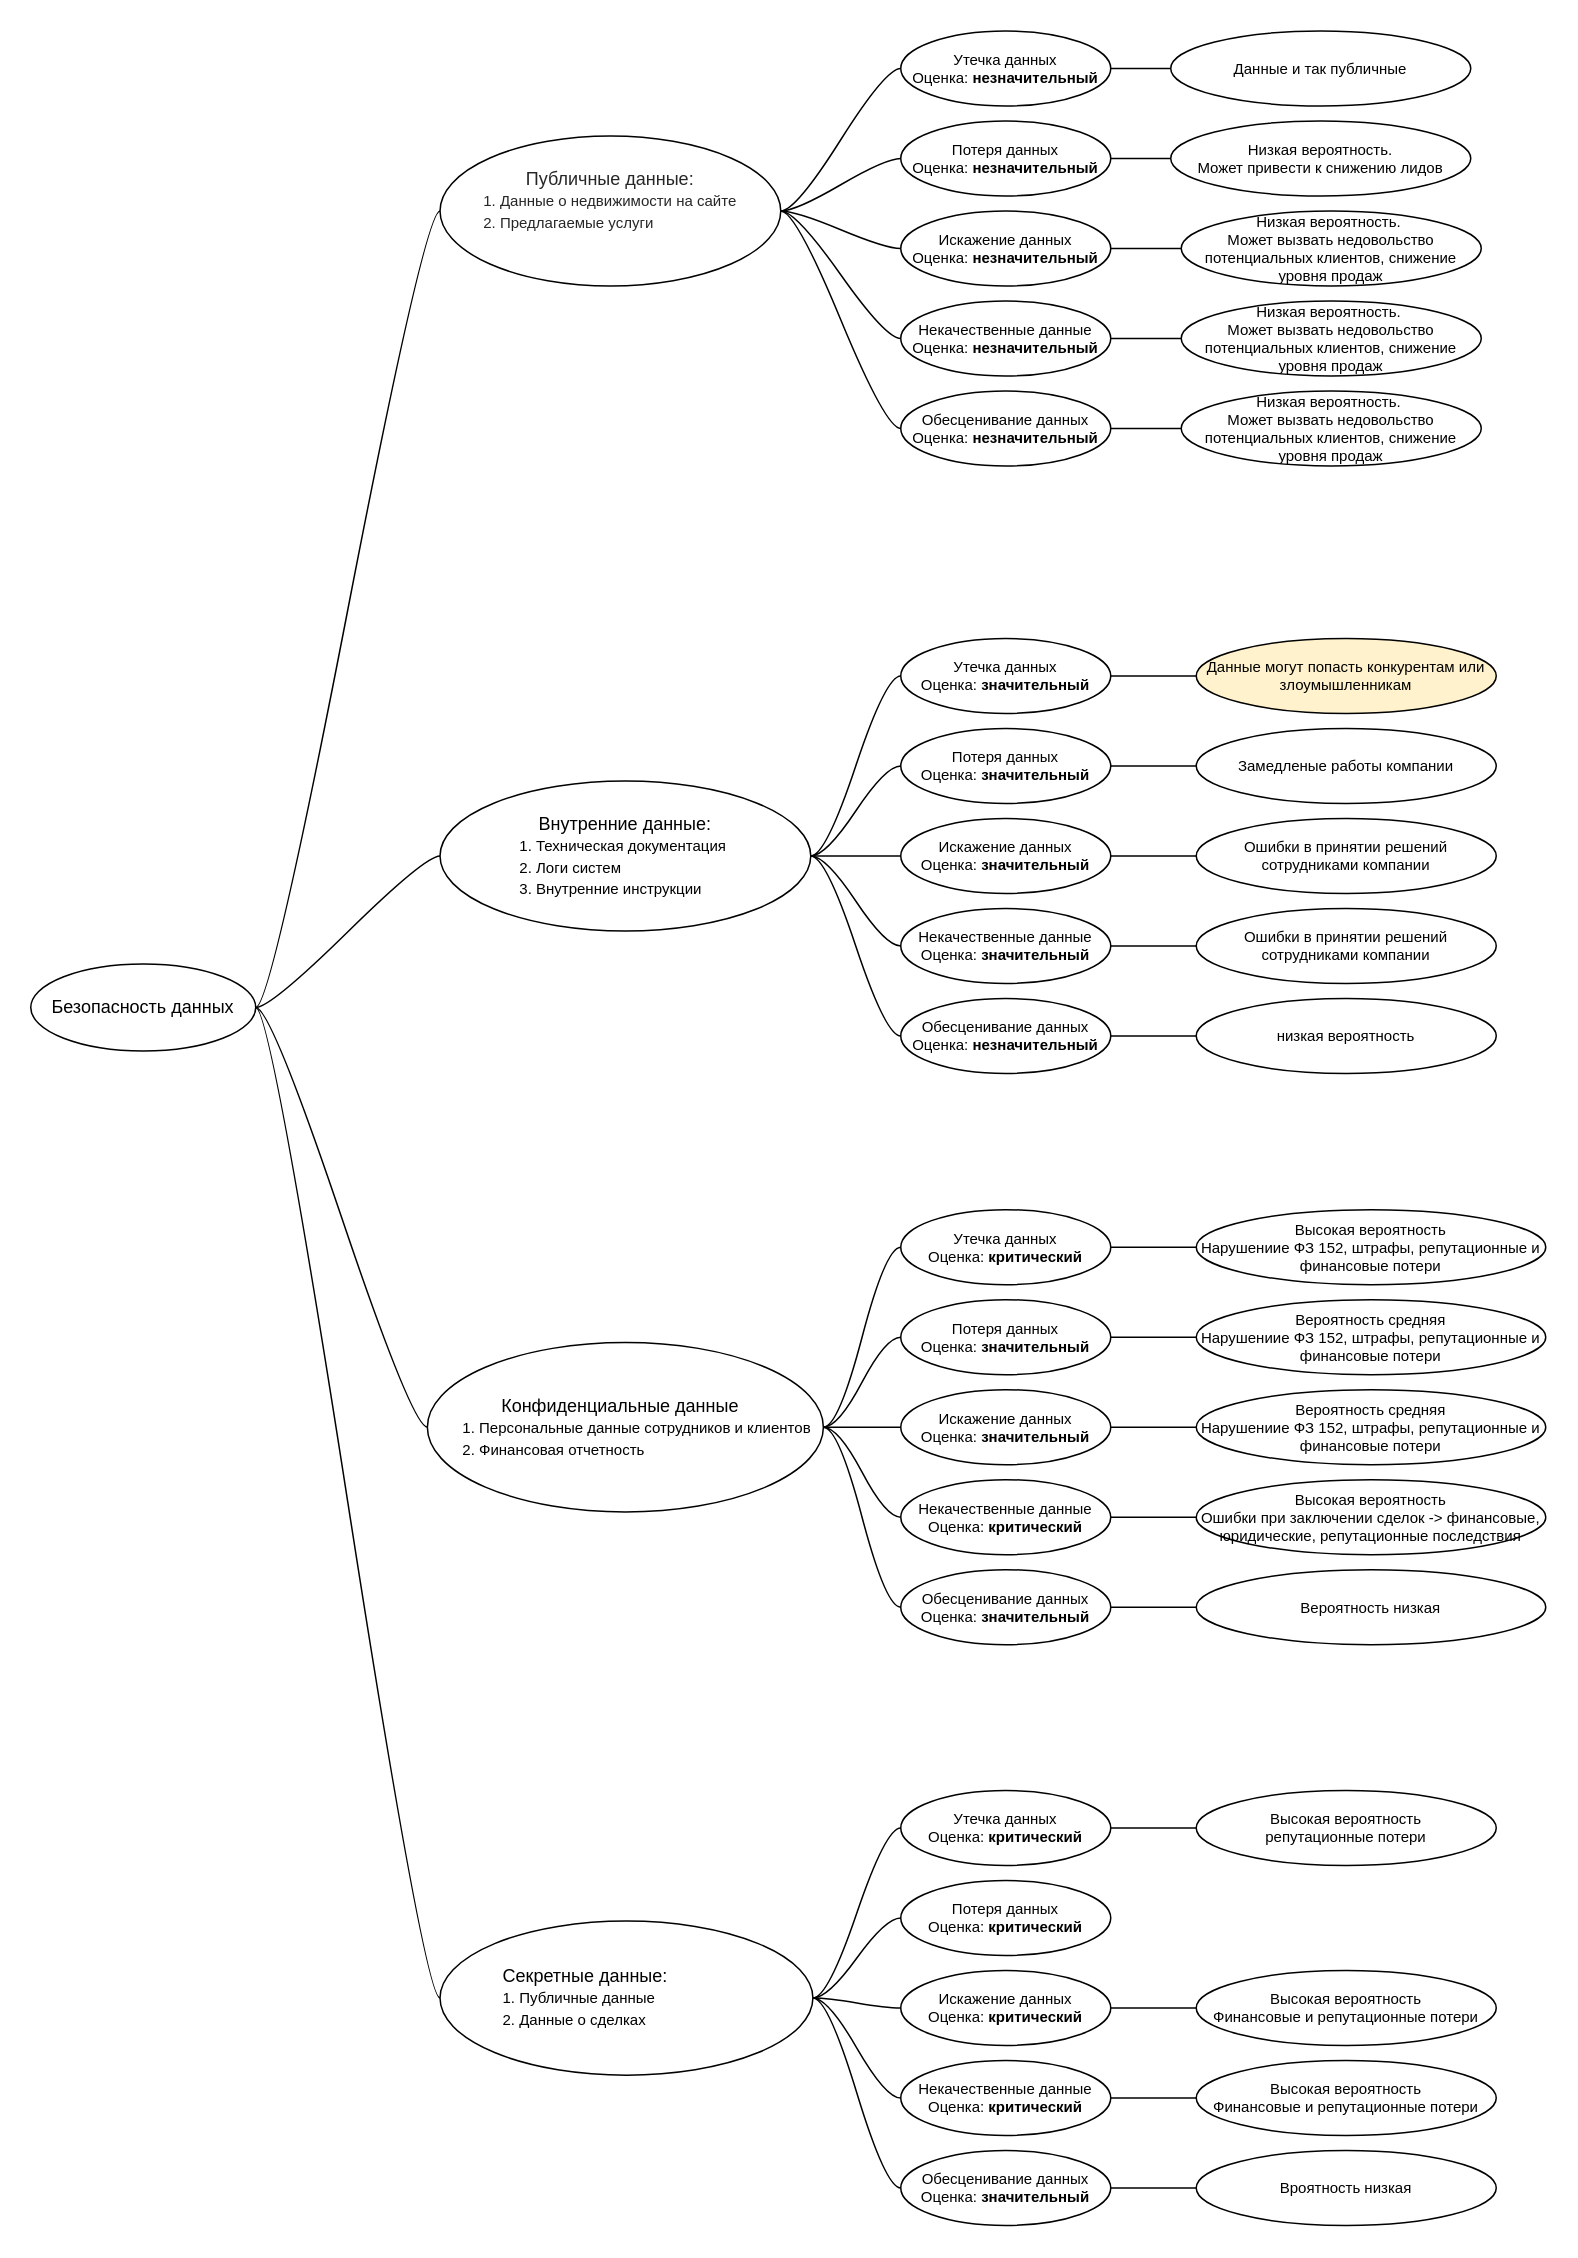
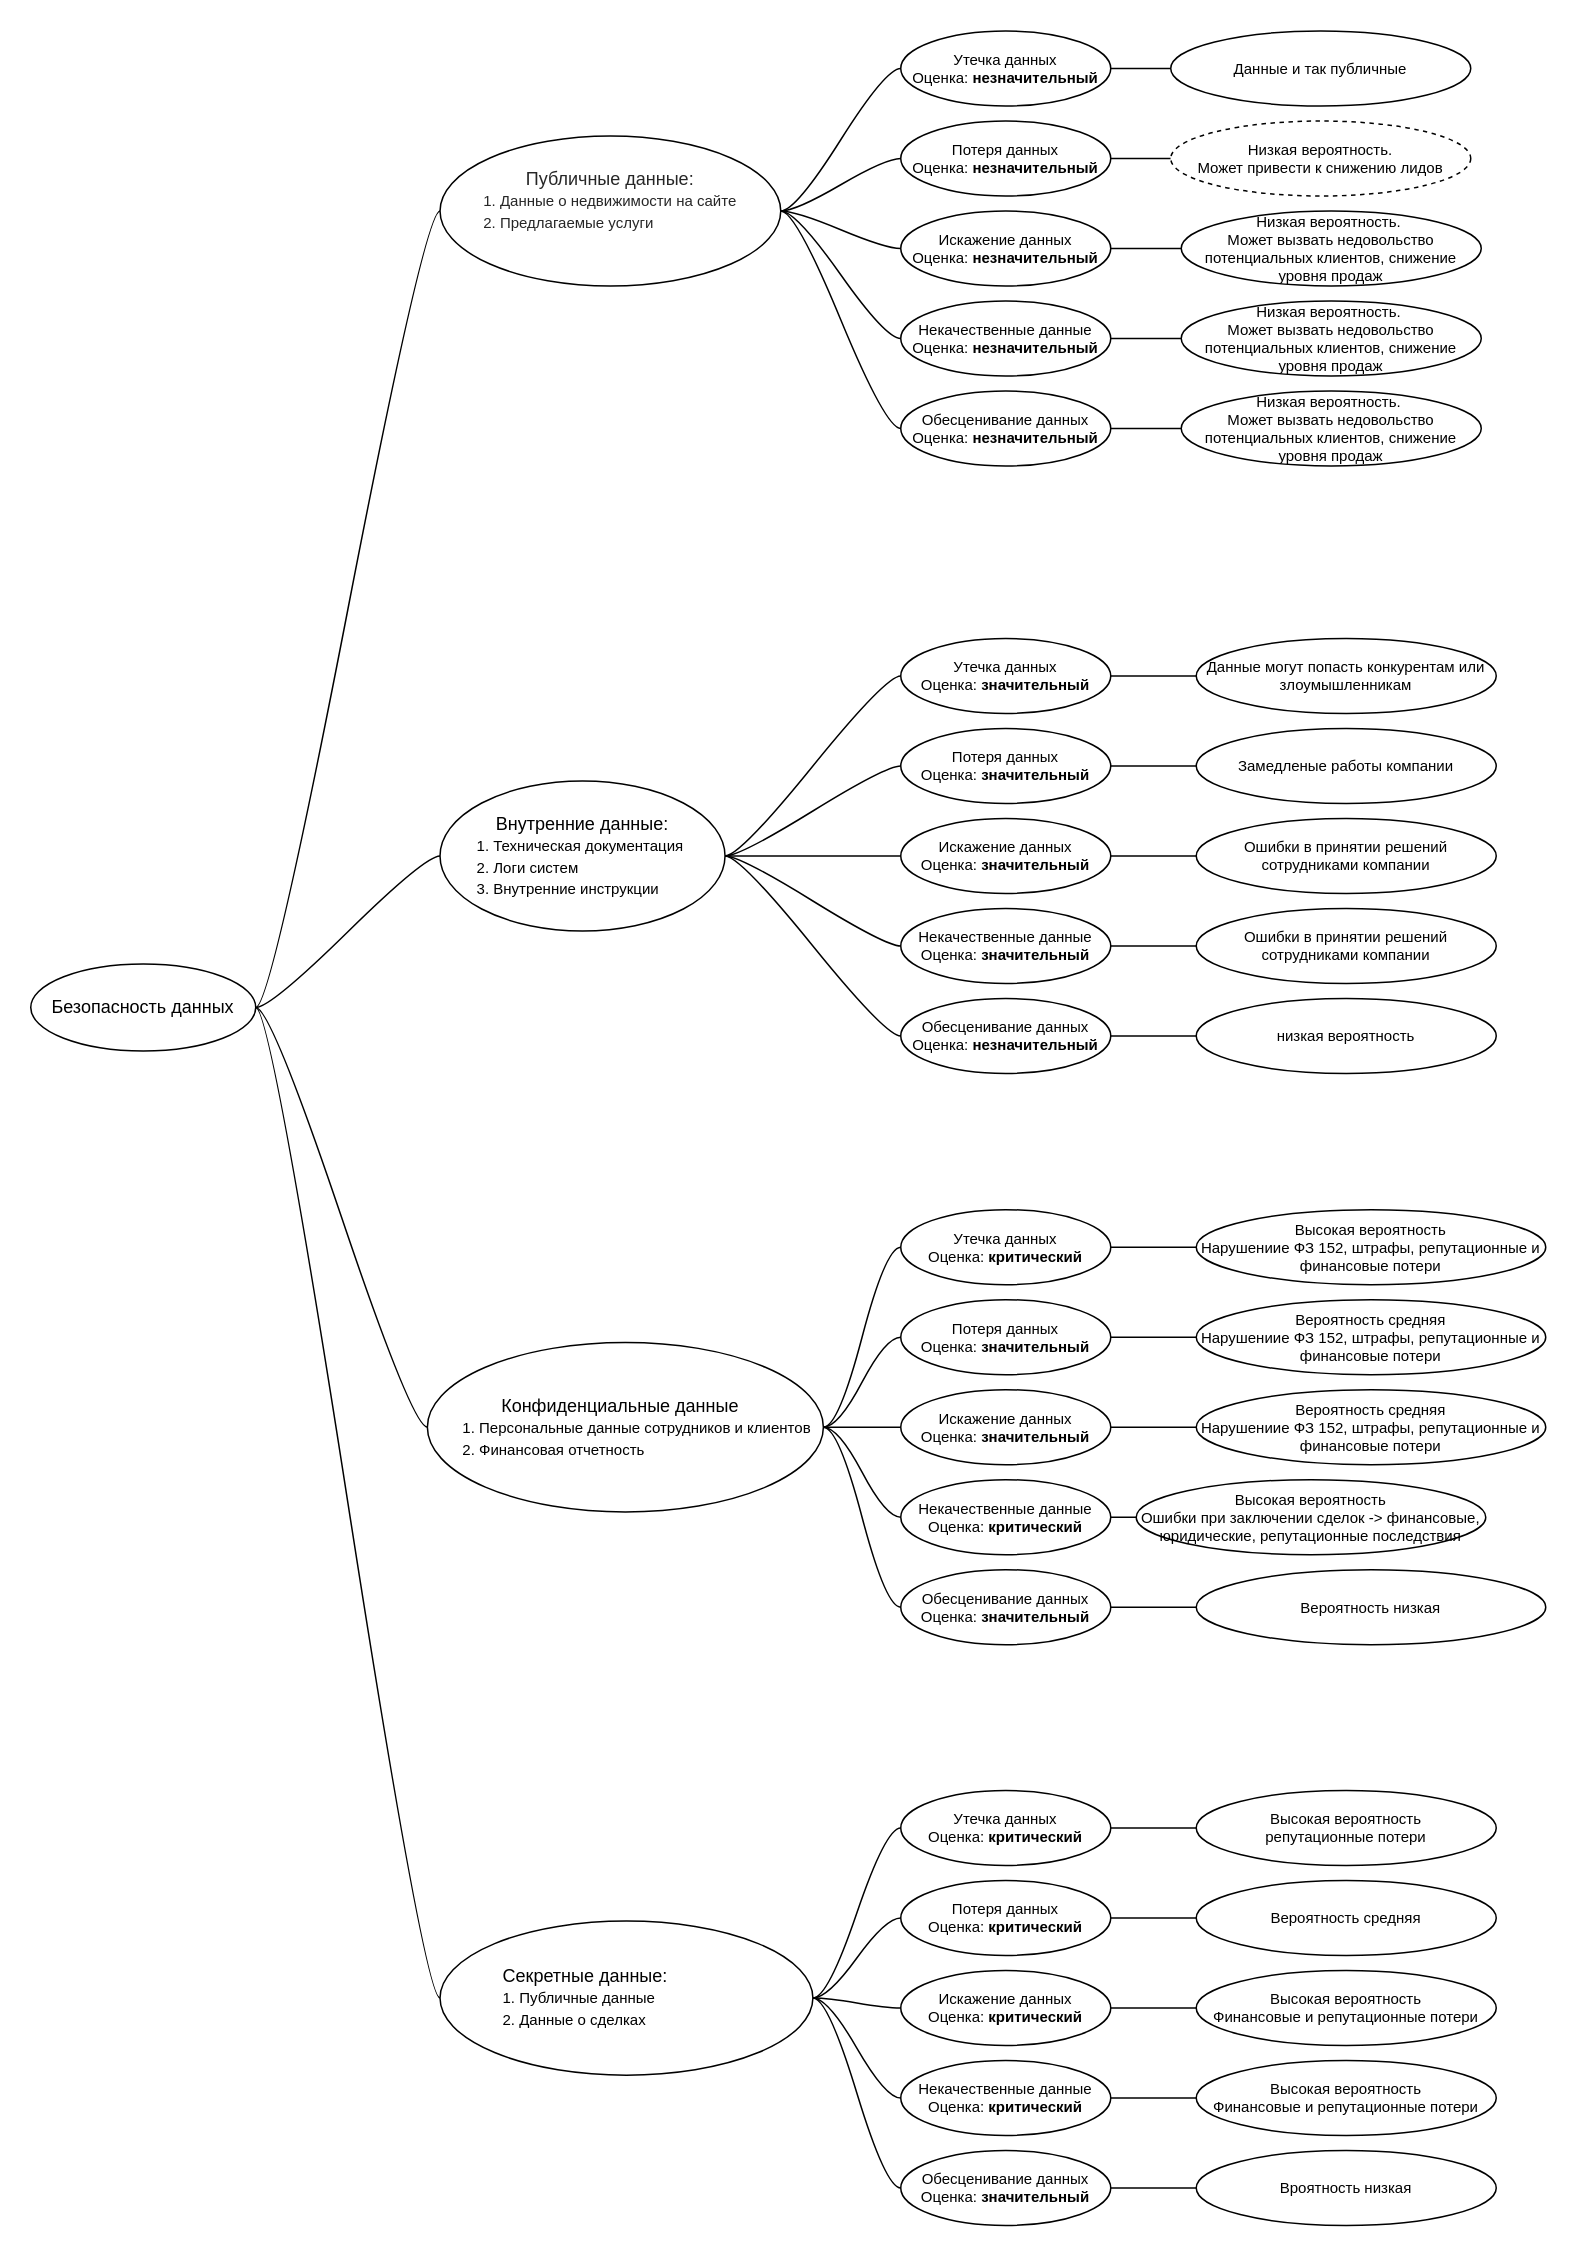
(1321, 158) -> (1321, 158)
(1346, 676) -> (1346, 676)
(625, 856) -> (583, 856)
(1371, 1517) -> (1311, 1517)
none -> (1154, 1918)
none -> (1346, 1918)
